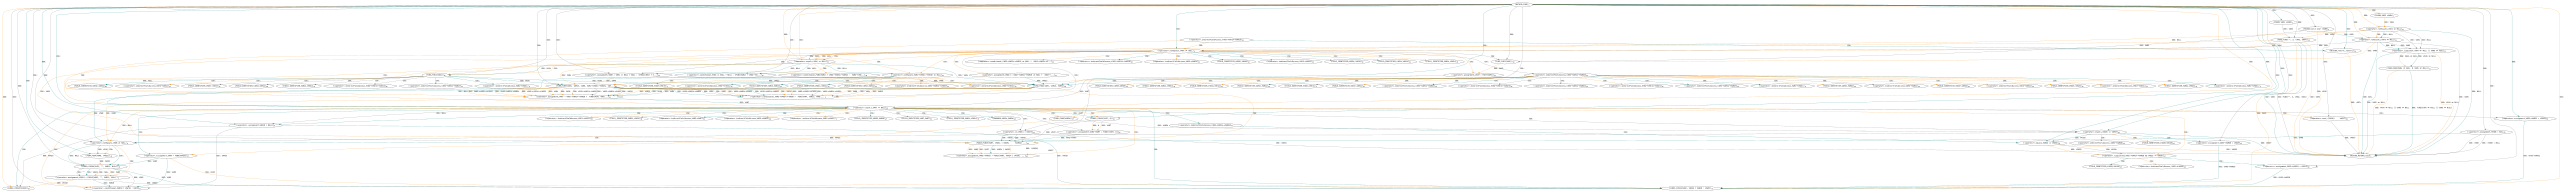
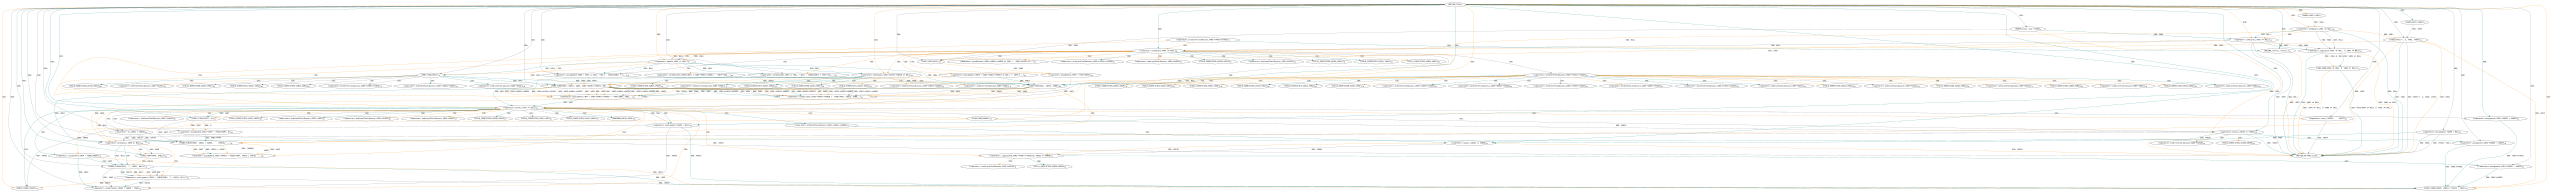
(1245, 183) -> none
